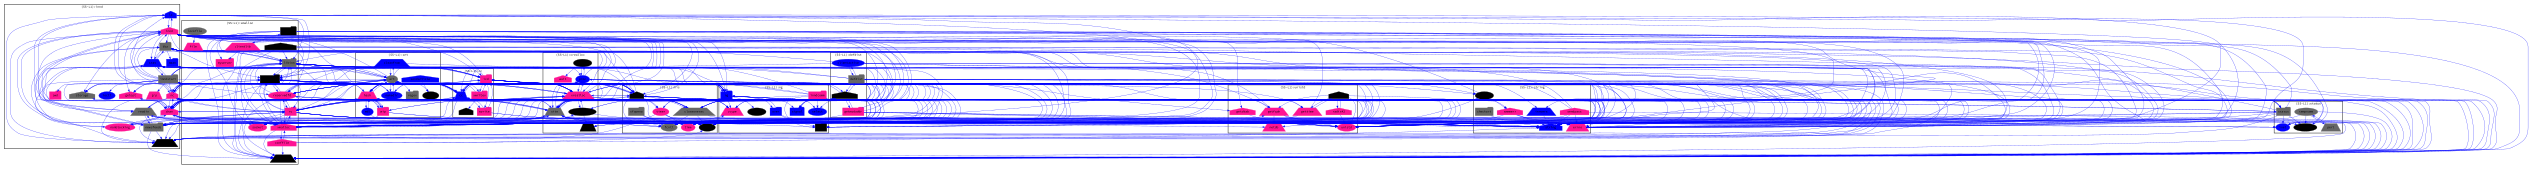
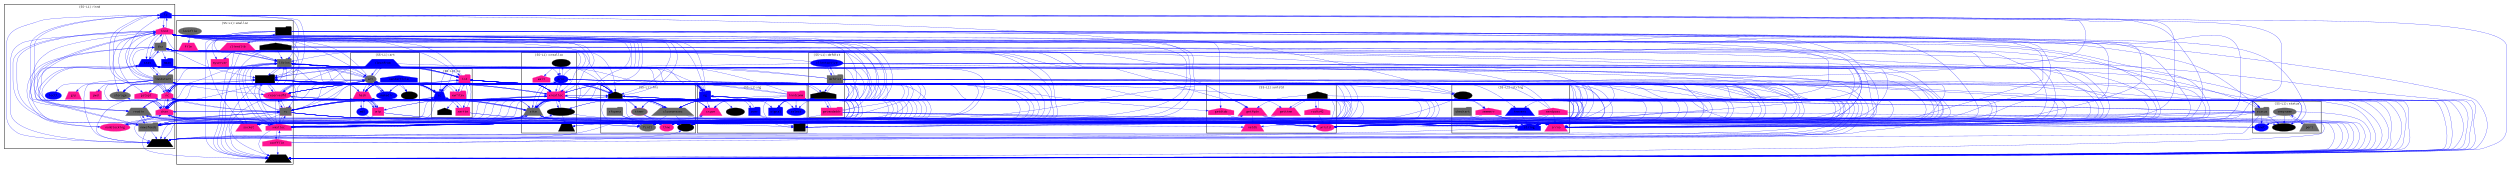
(782, 40) -> none
(82, 96) -> (120, 96)
(412, 96) -> none
(578, 96) -> (556, 96)
(736, 100) -> none
(291, 112) -> (286, 112)
(661, 112) -> (639, 112)
none -> (676, 122)
(612, 123) -> (589, 123)
(258, 127) -> (249, 127)
